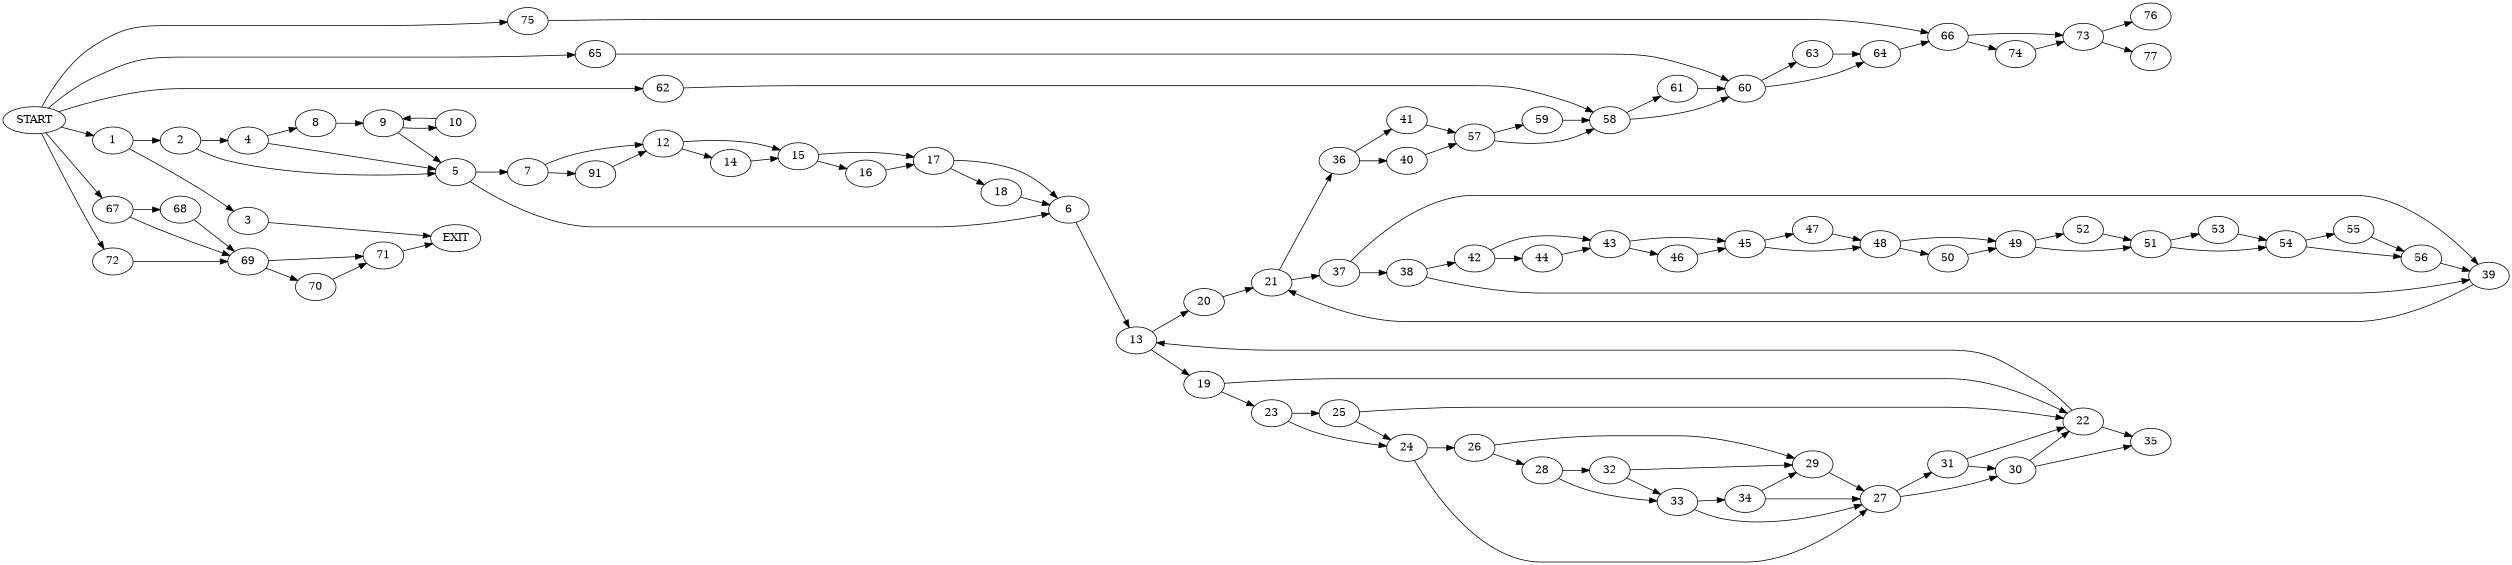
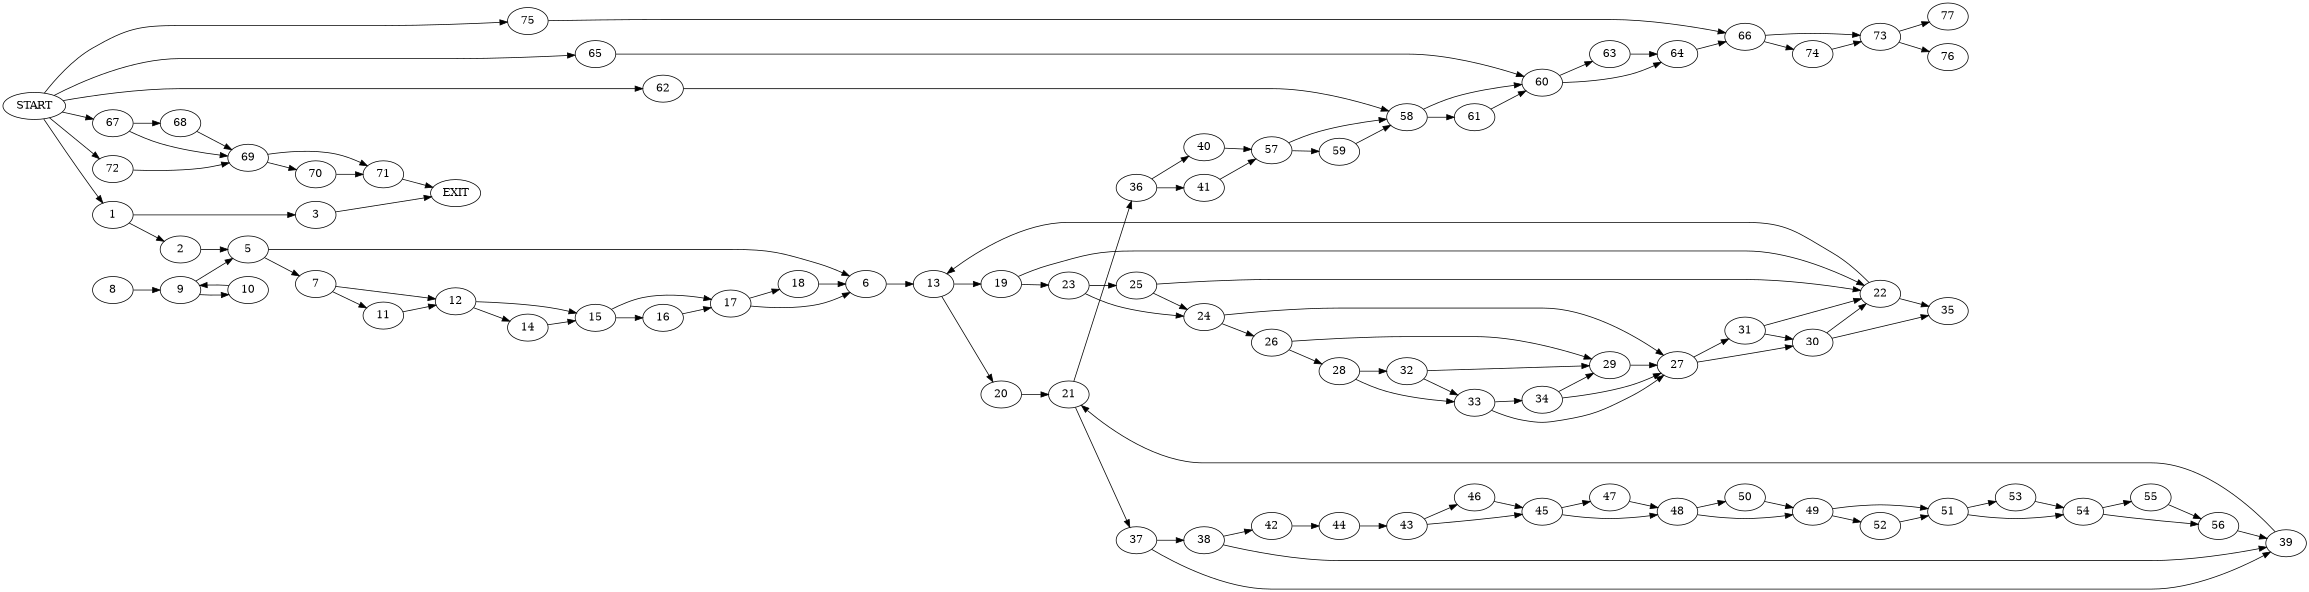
(248, 141) -> none
(595, 174) -> (383, 316)
(1536, 236) -> none
